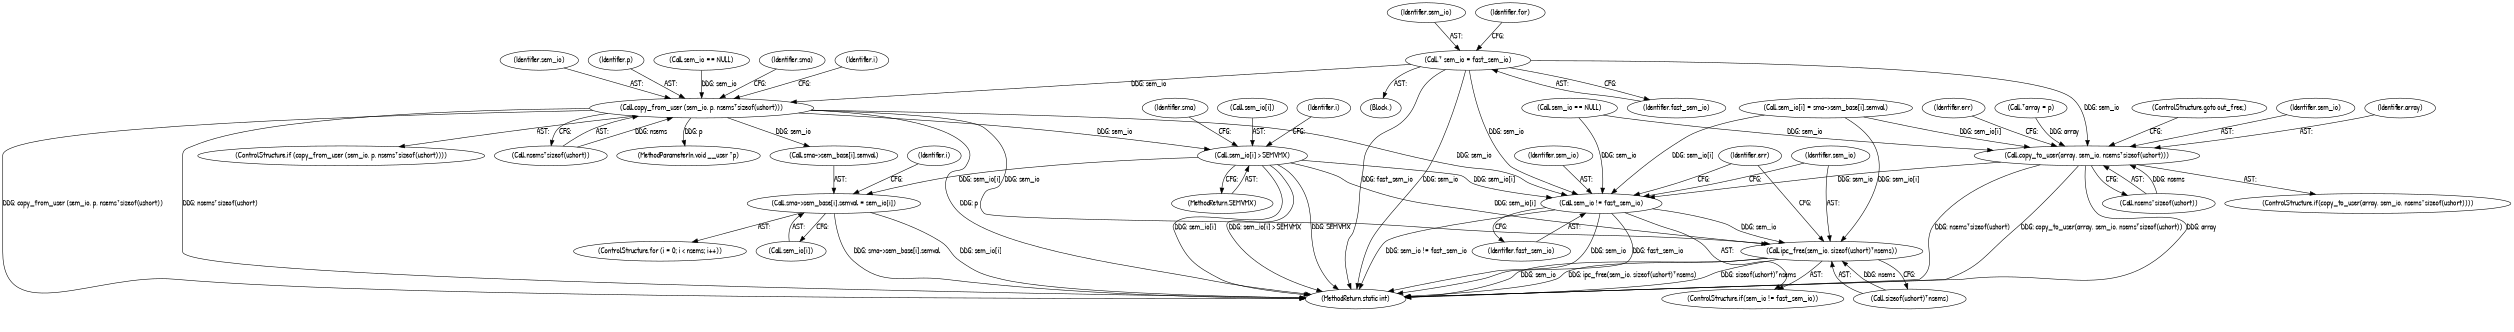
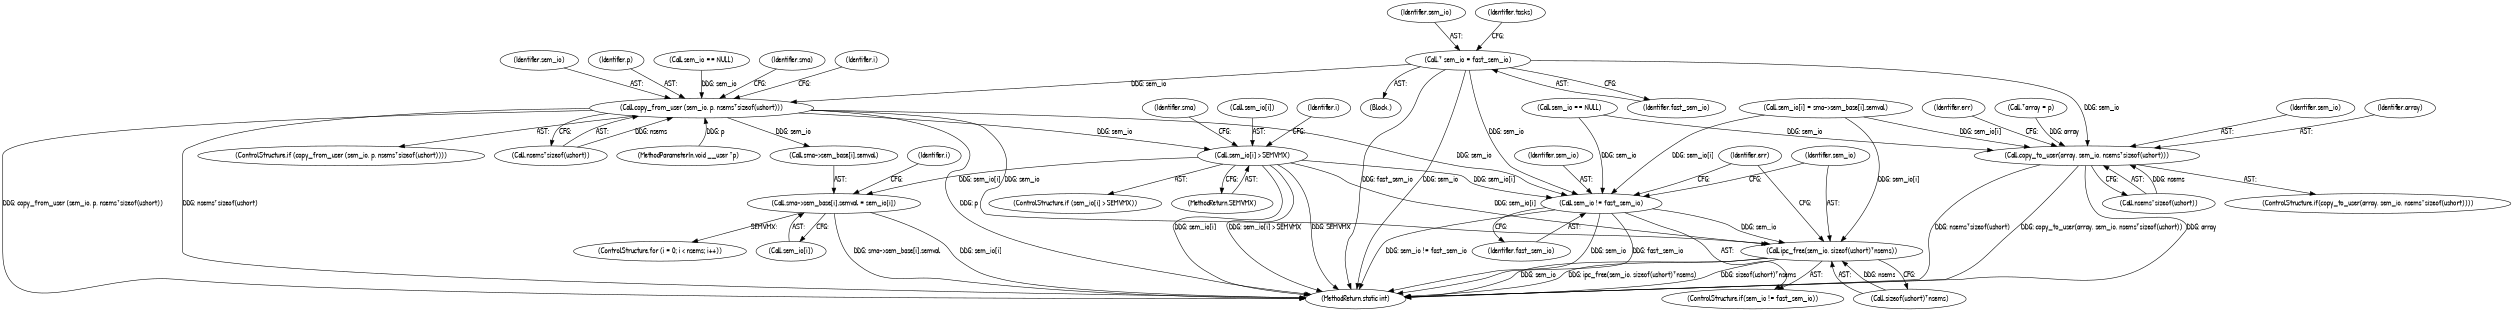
(1510, 13) -> (1510, 13)
(2199, 108) -> none
(684, 128) -> (705, 136)
(1836, 176) -> none
none -> (1075, 204)
(765, 227) -> (765, 227)
